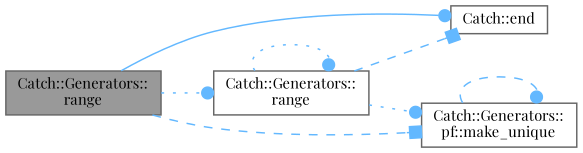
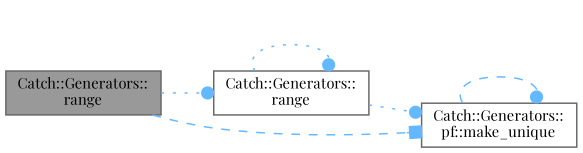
(499, 20) -> none
